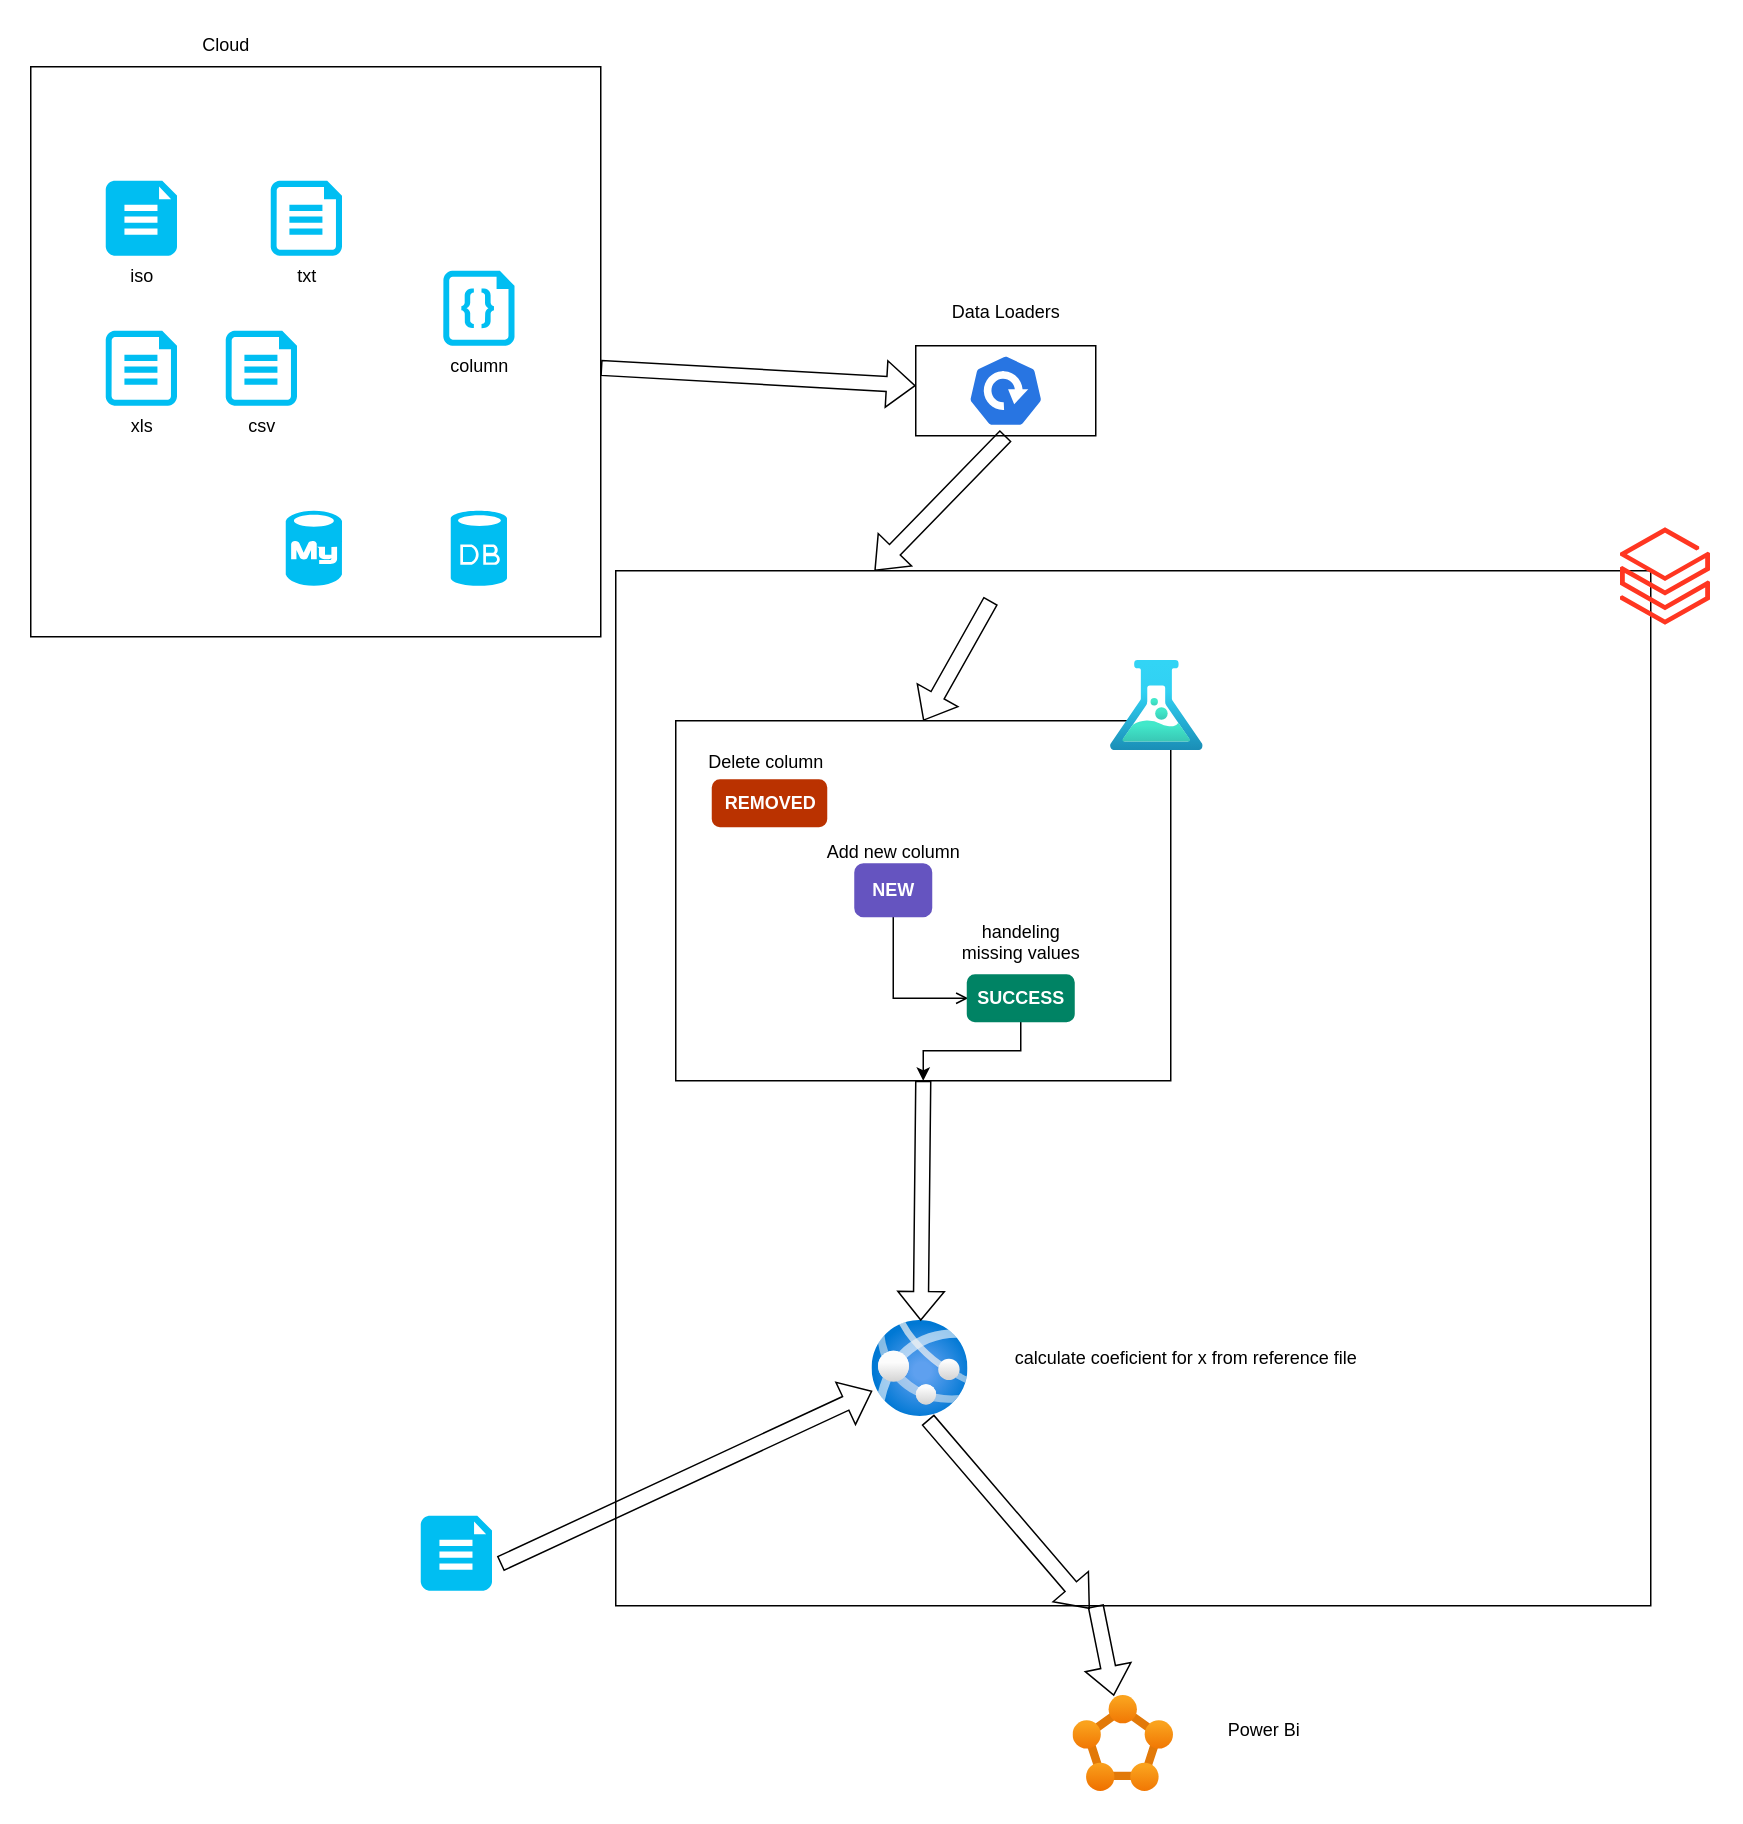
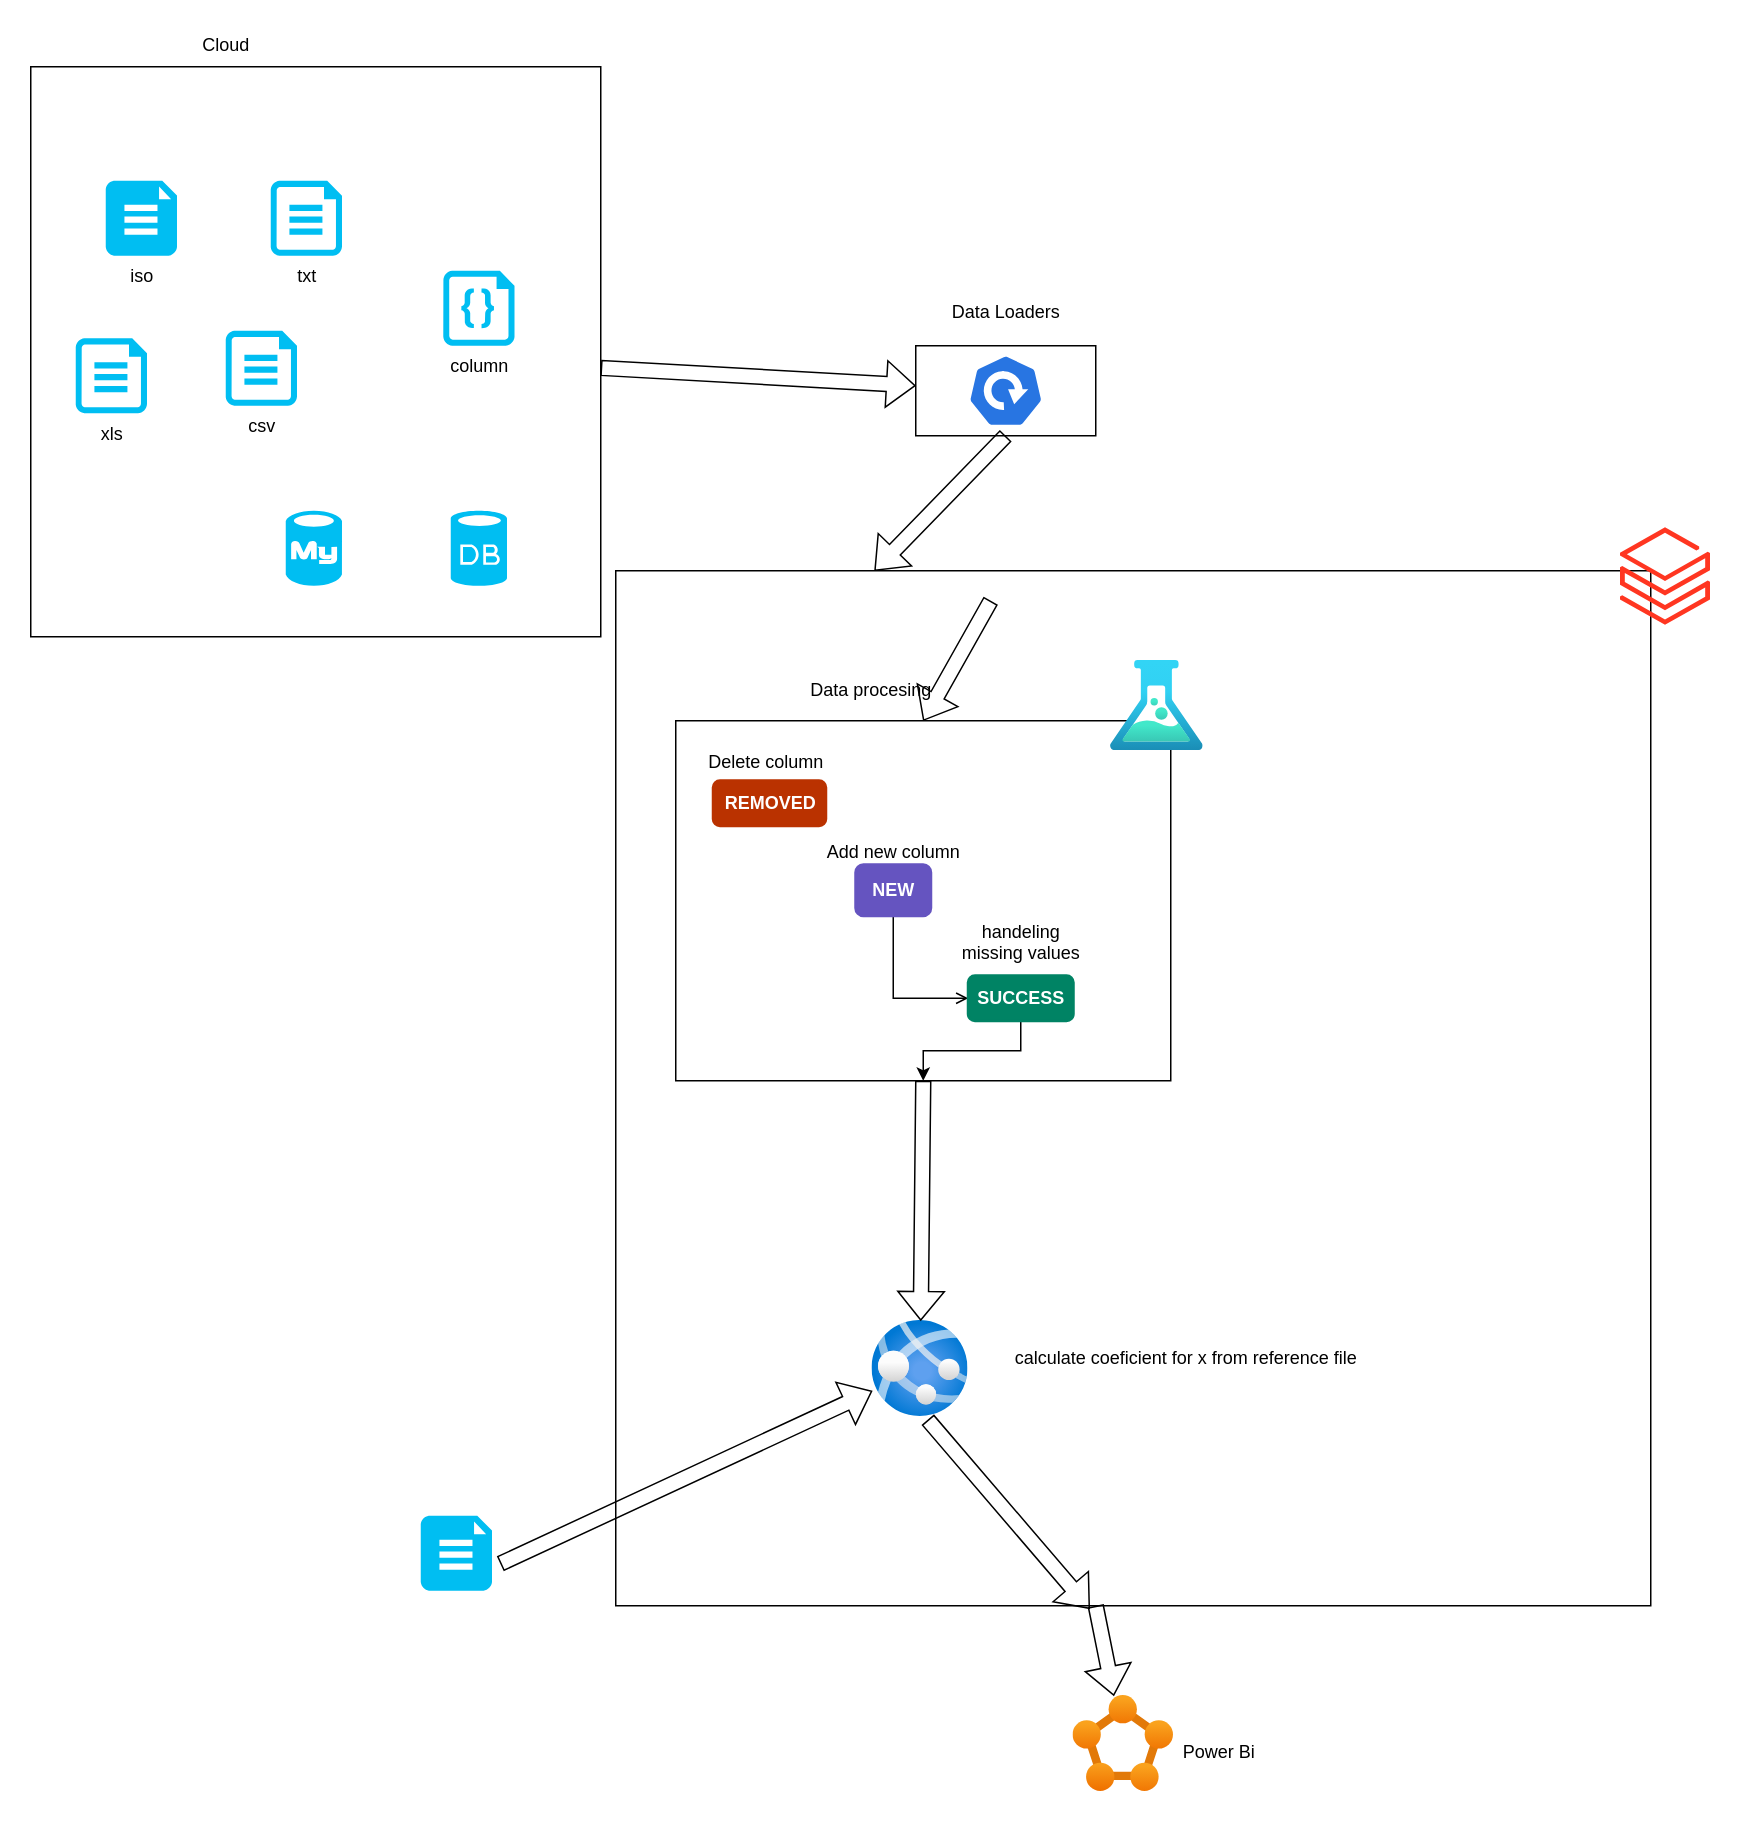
(141, 368) -> (111, 376)
none -> (871, 691)
(1264, 1741) -> (1219, 1763)
